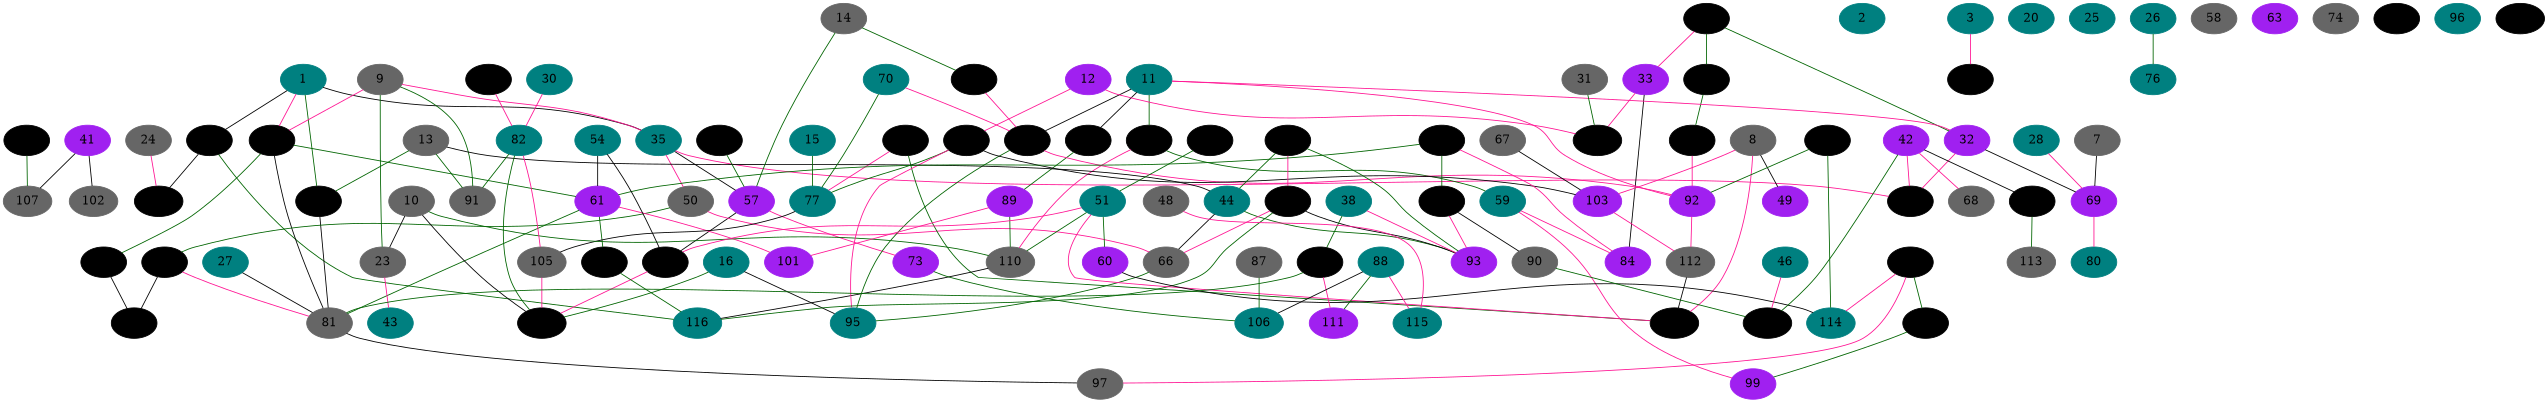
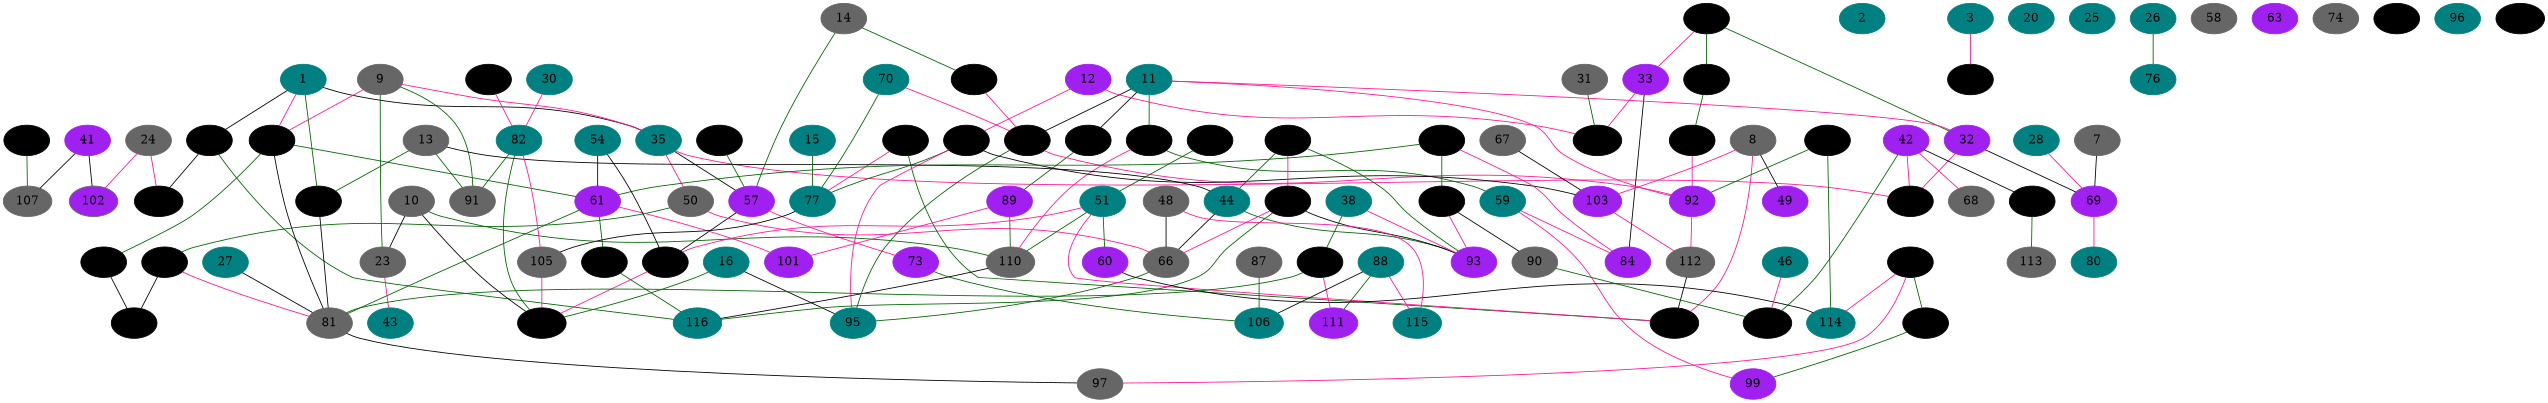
none -> (121, 171)
(94, 201) -> (94, 201)
none -> (1166, 232)
